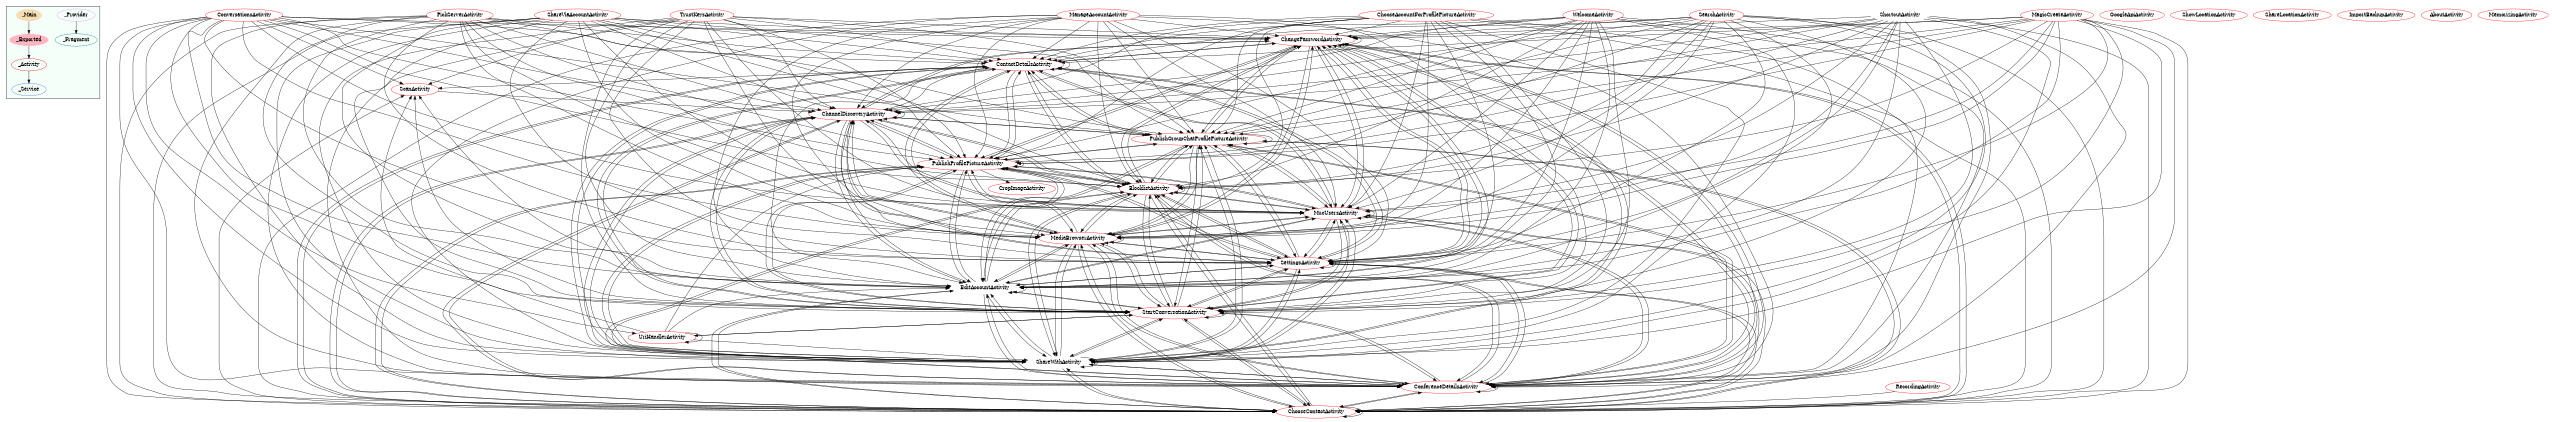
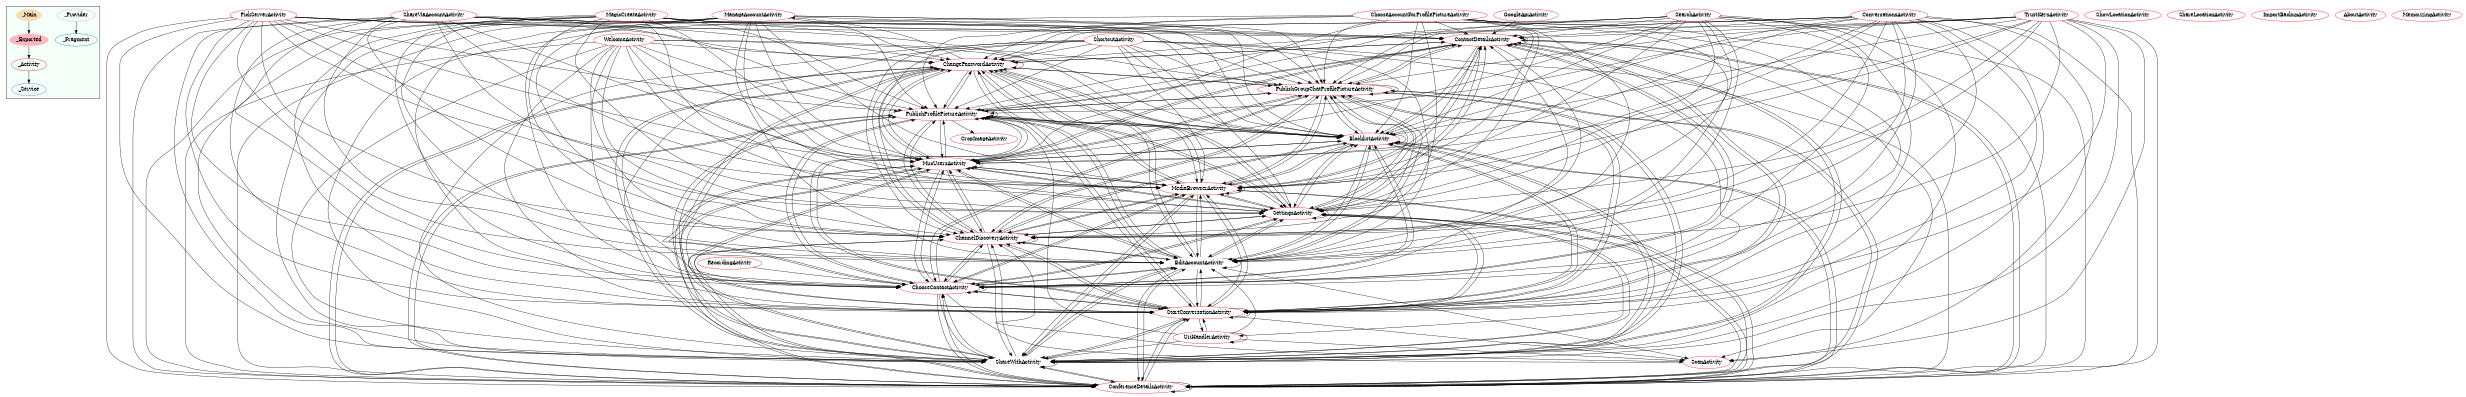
(1900, 15) -> (1114, 40)
(1345, 25) -> (1506, 27)
(1217, 29) -> (893, 33)
none -> (1693, 78)
